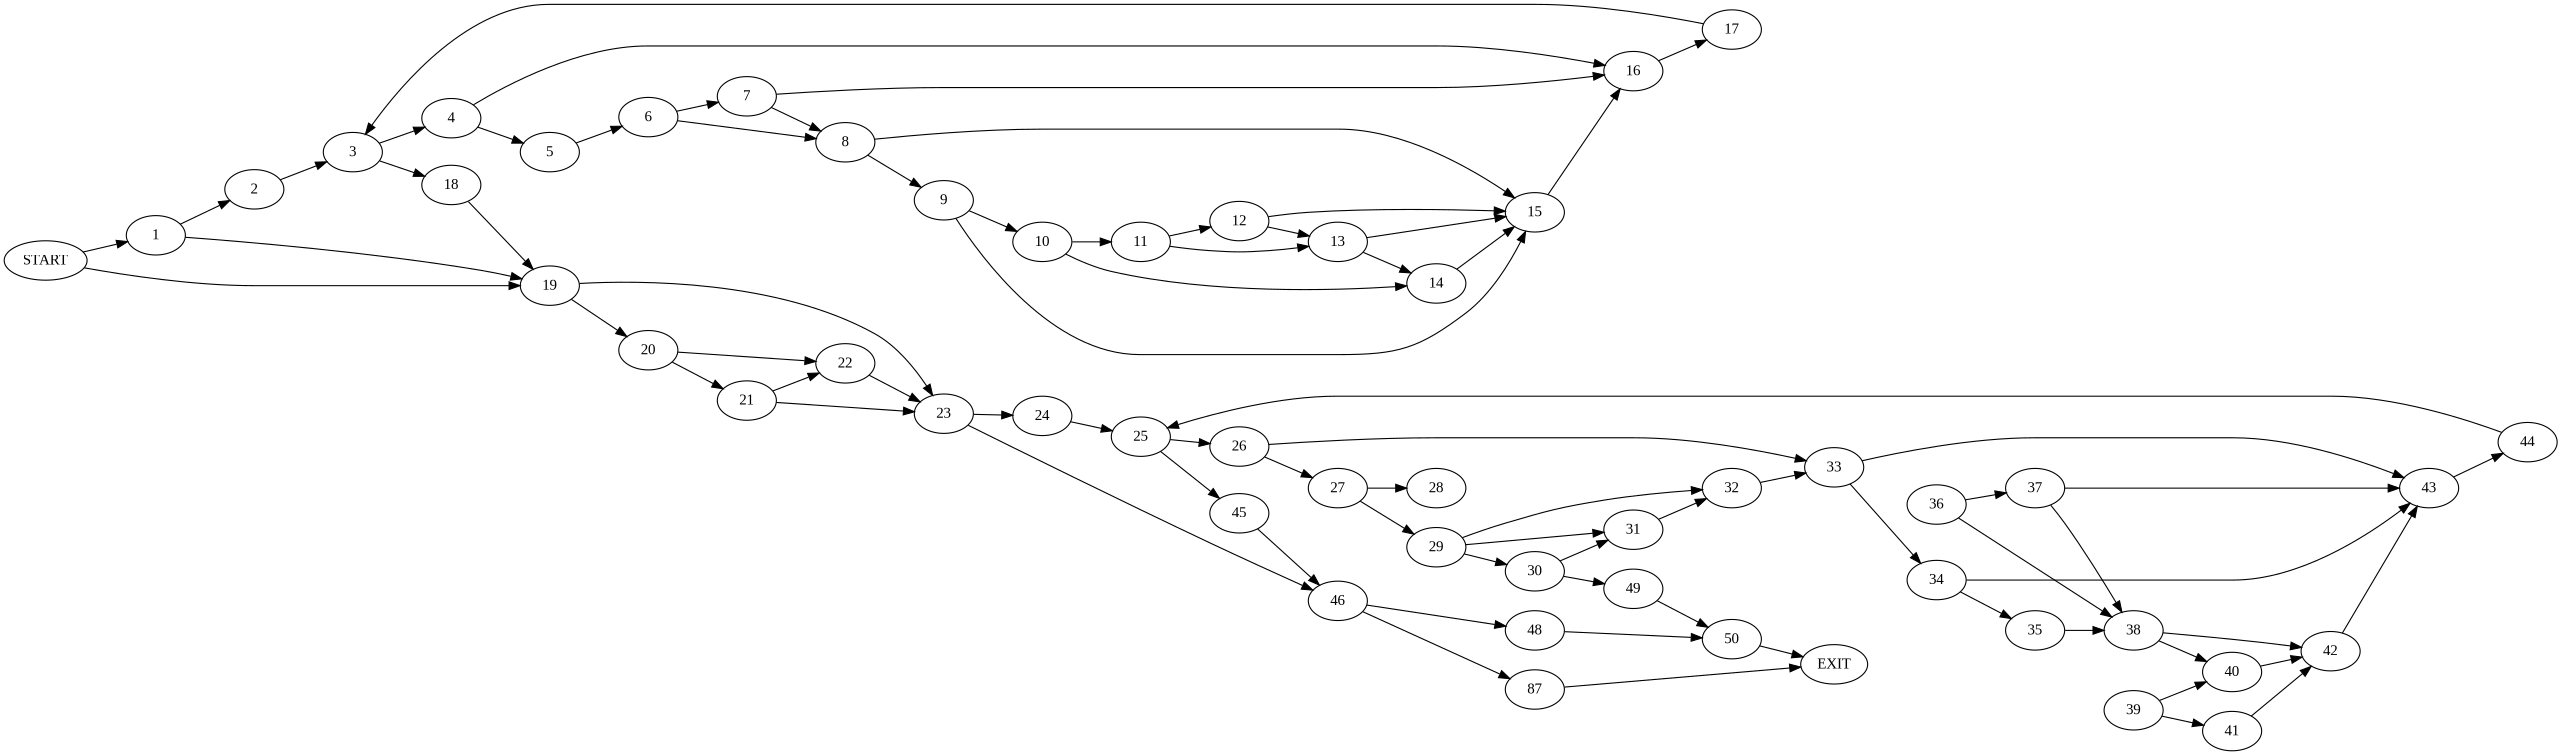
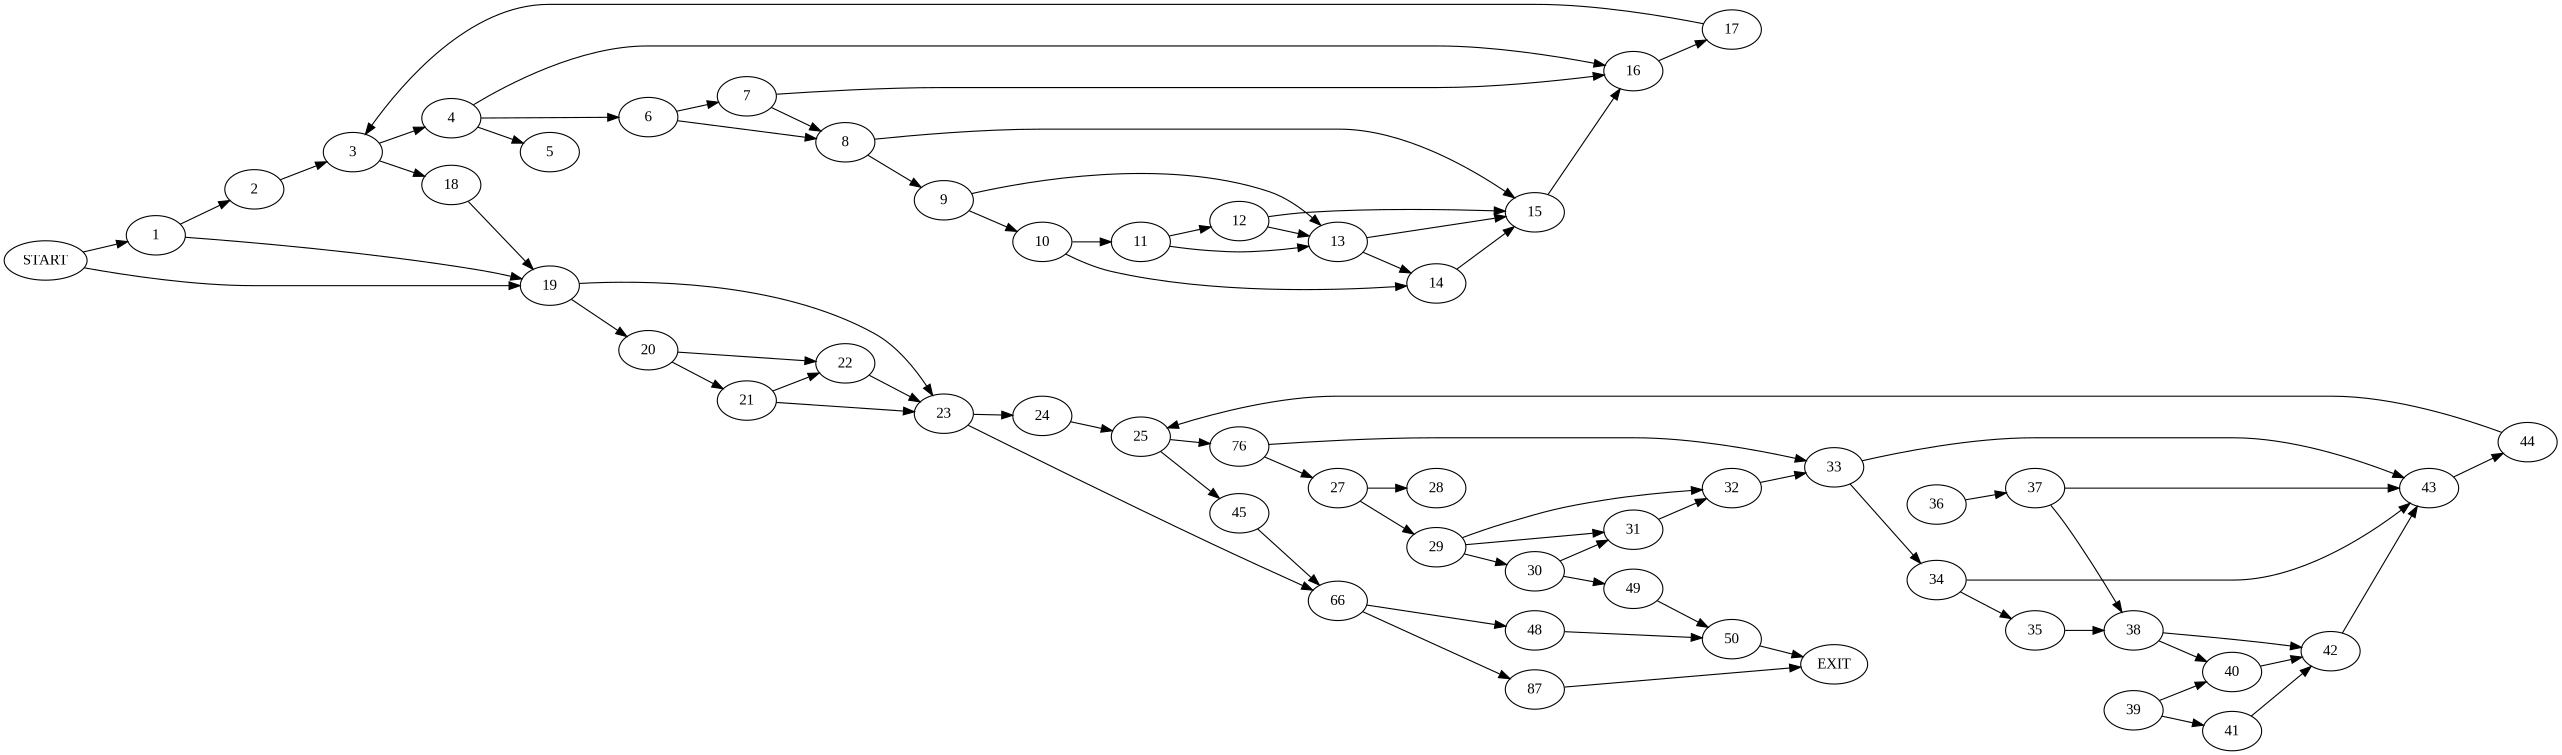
(594, 136) -> (544, 118)
(1234, 355) -> (1146, 174)
(1239, 447) -> (1239, 447)
(2030, 564) -> none
(1338, 601) -> (1338, 601)
